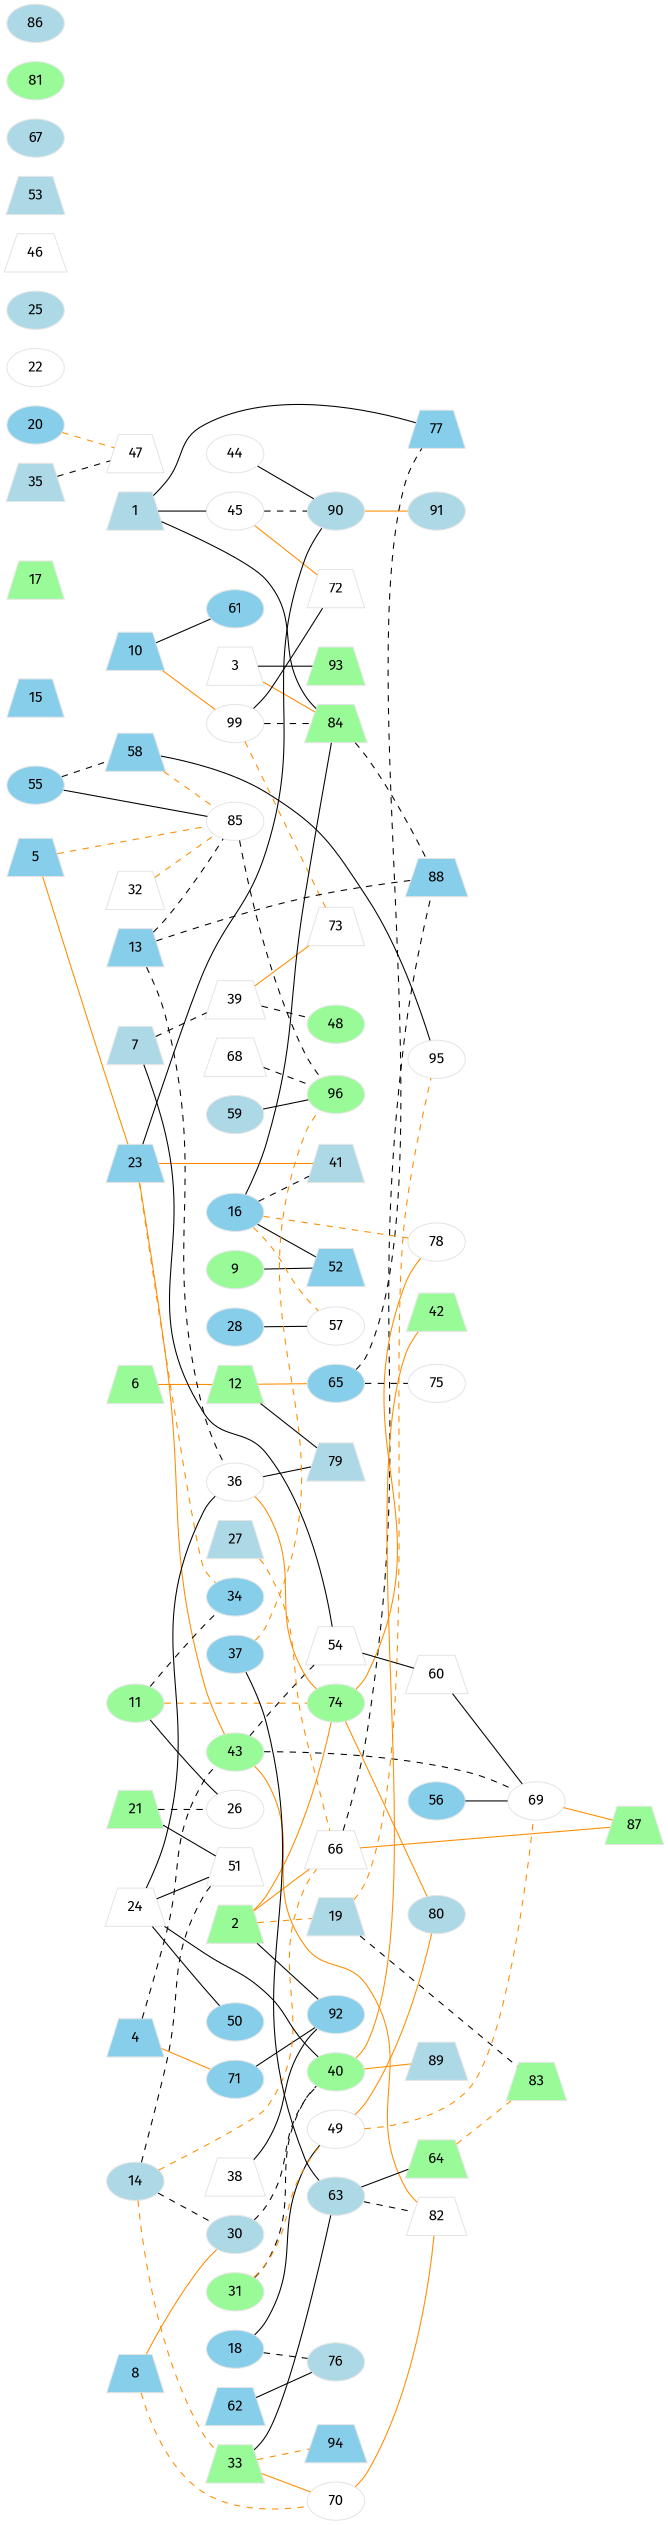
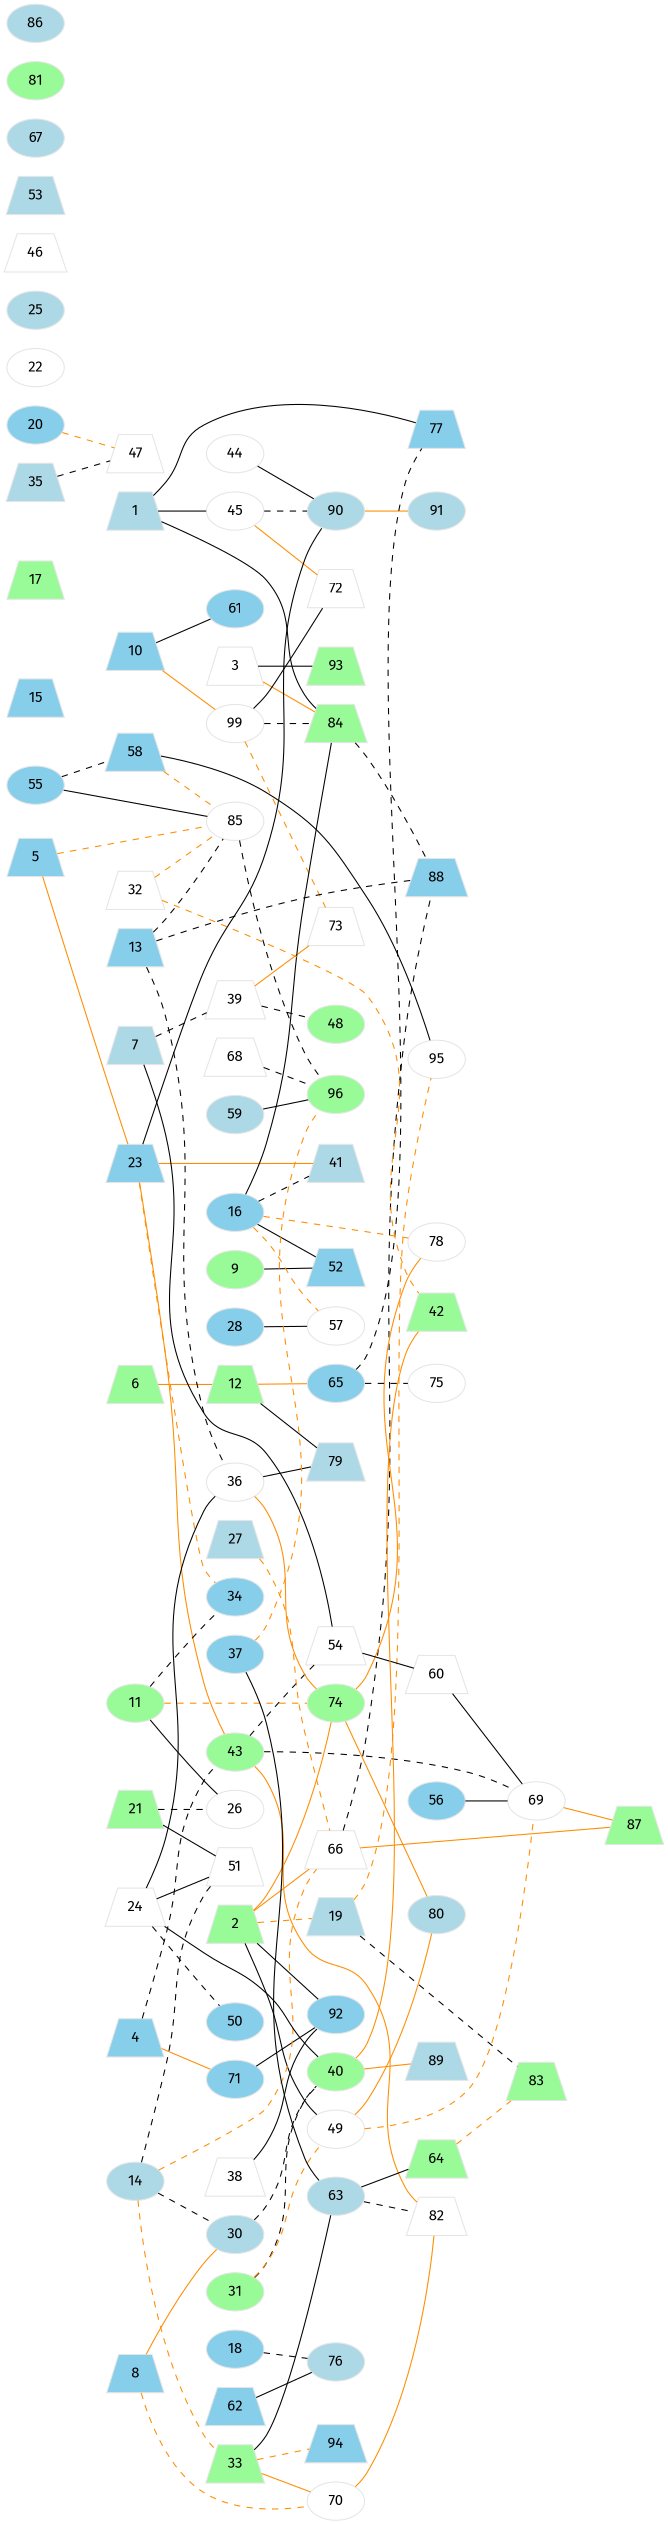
none -> (388, 1032)
(186, 1966) -> (186, 1966)
(287, 2240) -> (278, 2031)
